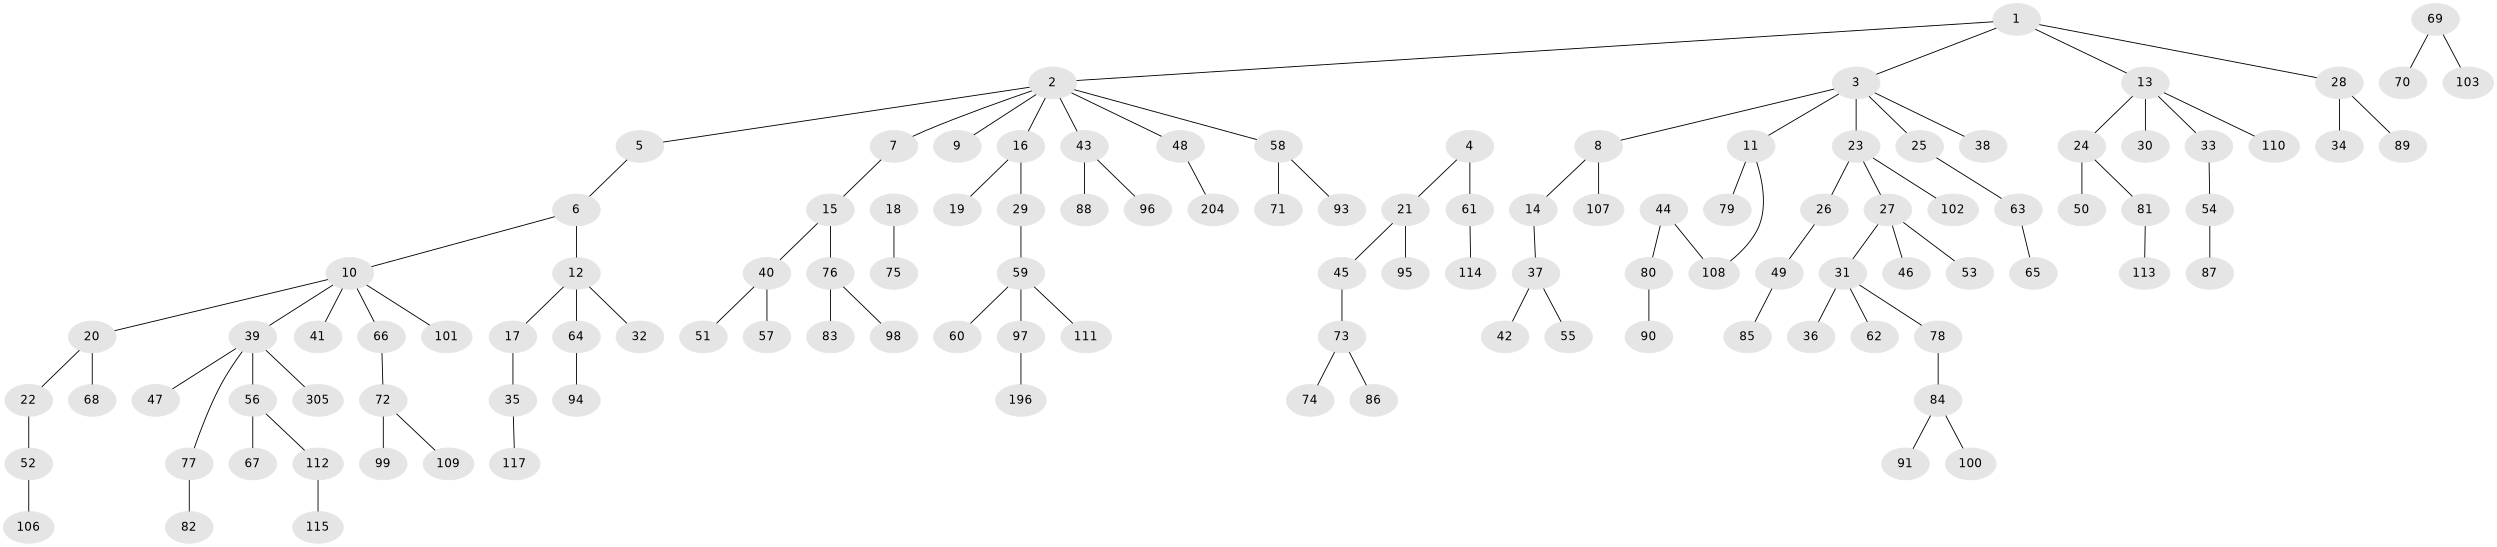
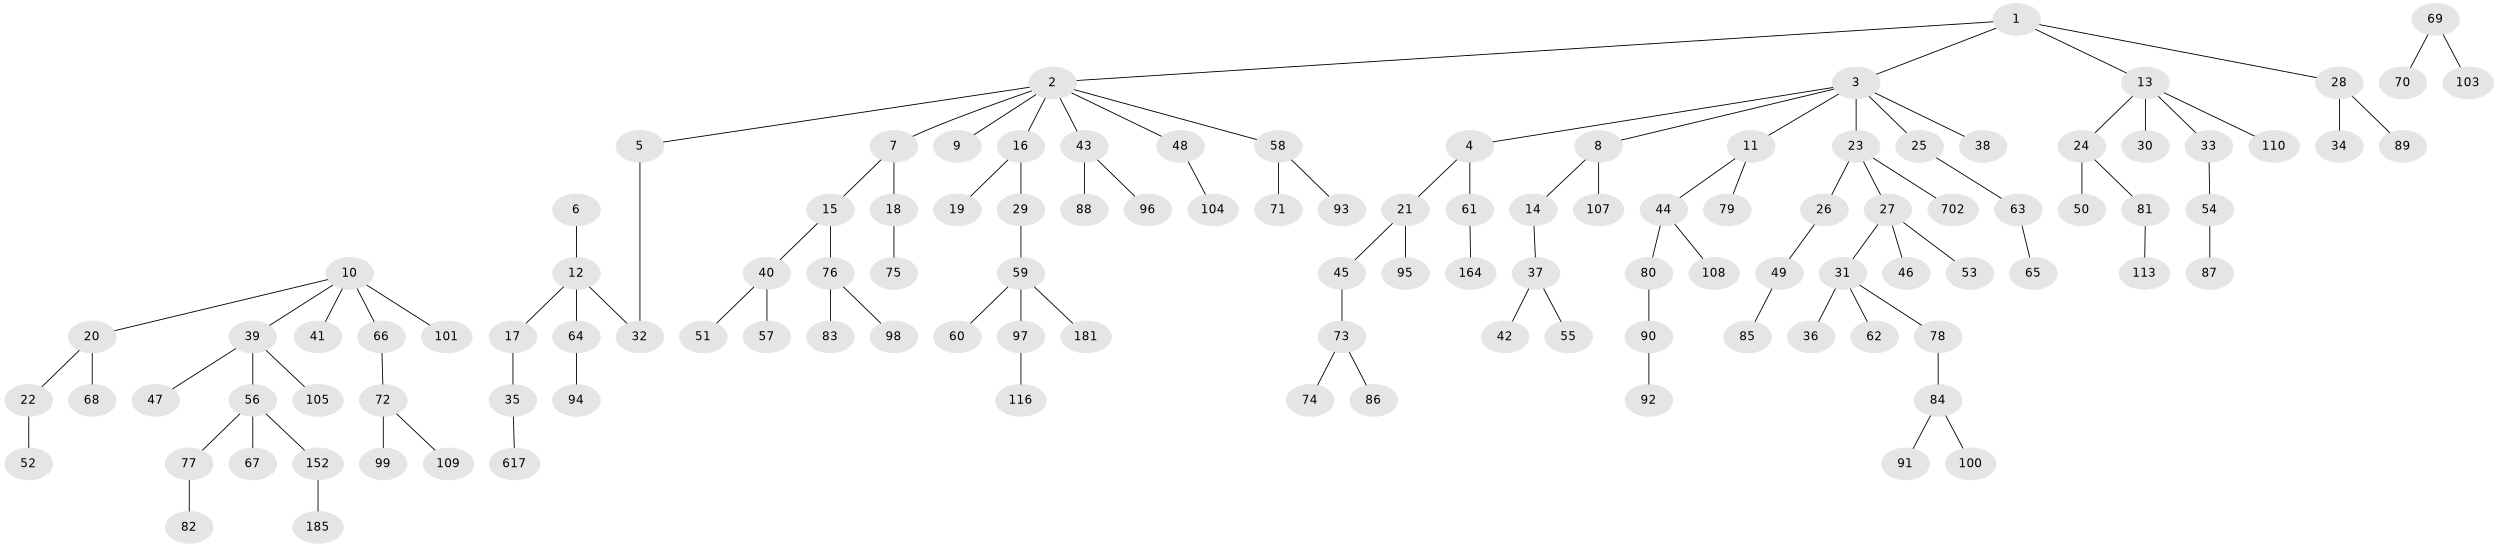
none -> (1663, 115)
(608, 178) -> (640, 242)
none -> (894, 178)
(1213, 210) -> (1213, 210)
(1953, 210) -> (1953, 210)
(1762, 217) -> (1707, 178)
(463, 242) -> none
(1471, 273) -> (1471, 273)
(1086, 337) -> (1086, 337)
(214, 398) -> (221, 432)
(318, 400) -> (318, 400)
(1021, 400) -> (1021, 400)
none -> (1649, 400)
(318, 464) -> (318, 464)
(515, 464) -> (515, 464)
(29, 527) -> none
(318, 527) -> (318, 527)
